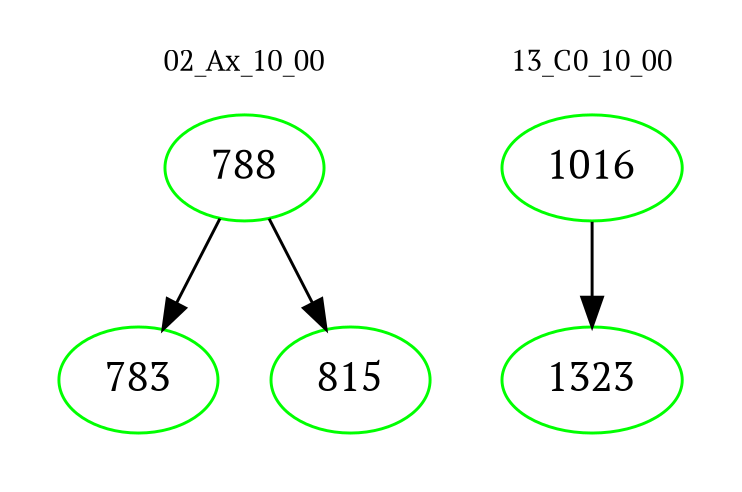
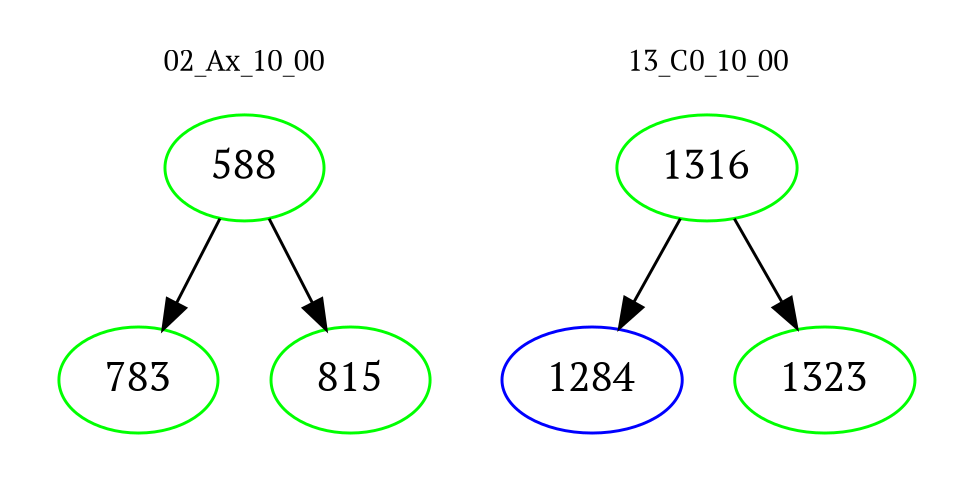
(245, 168) -> (245, 168)
(592, 168) -> (707, 168)
none -> (592, 380)
